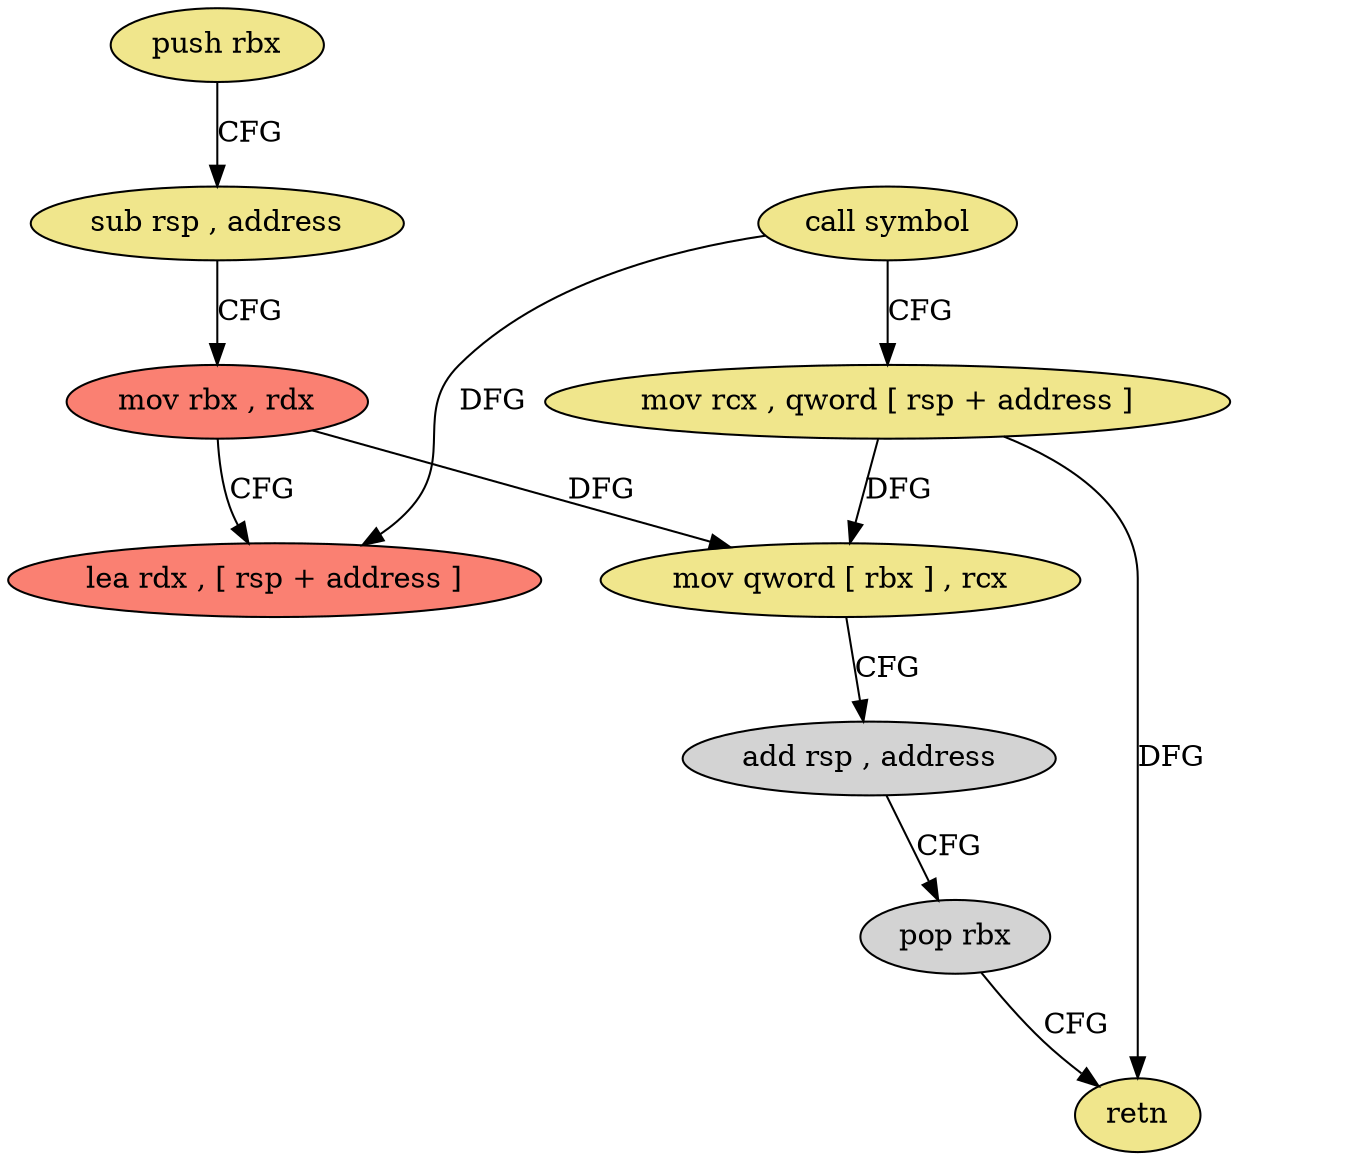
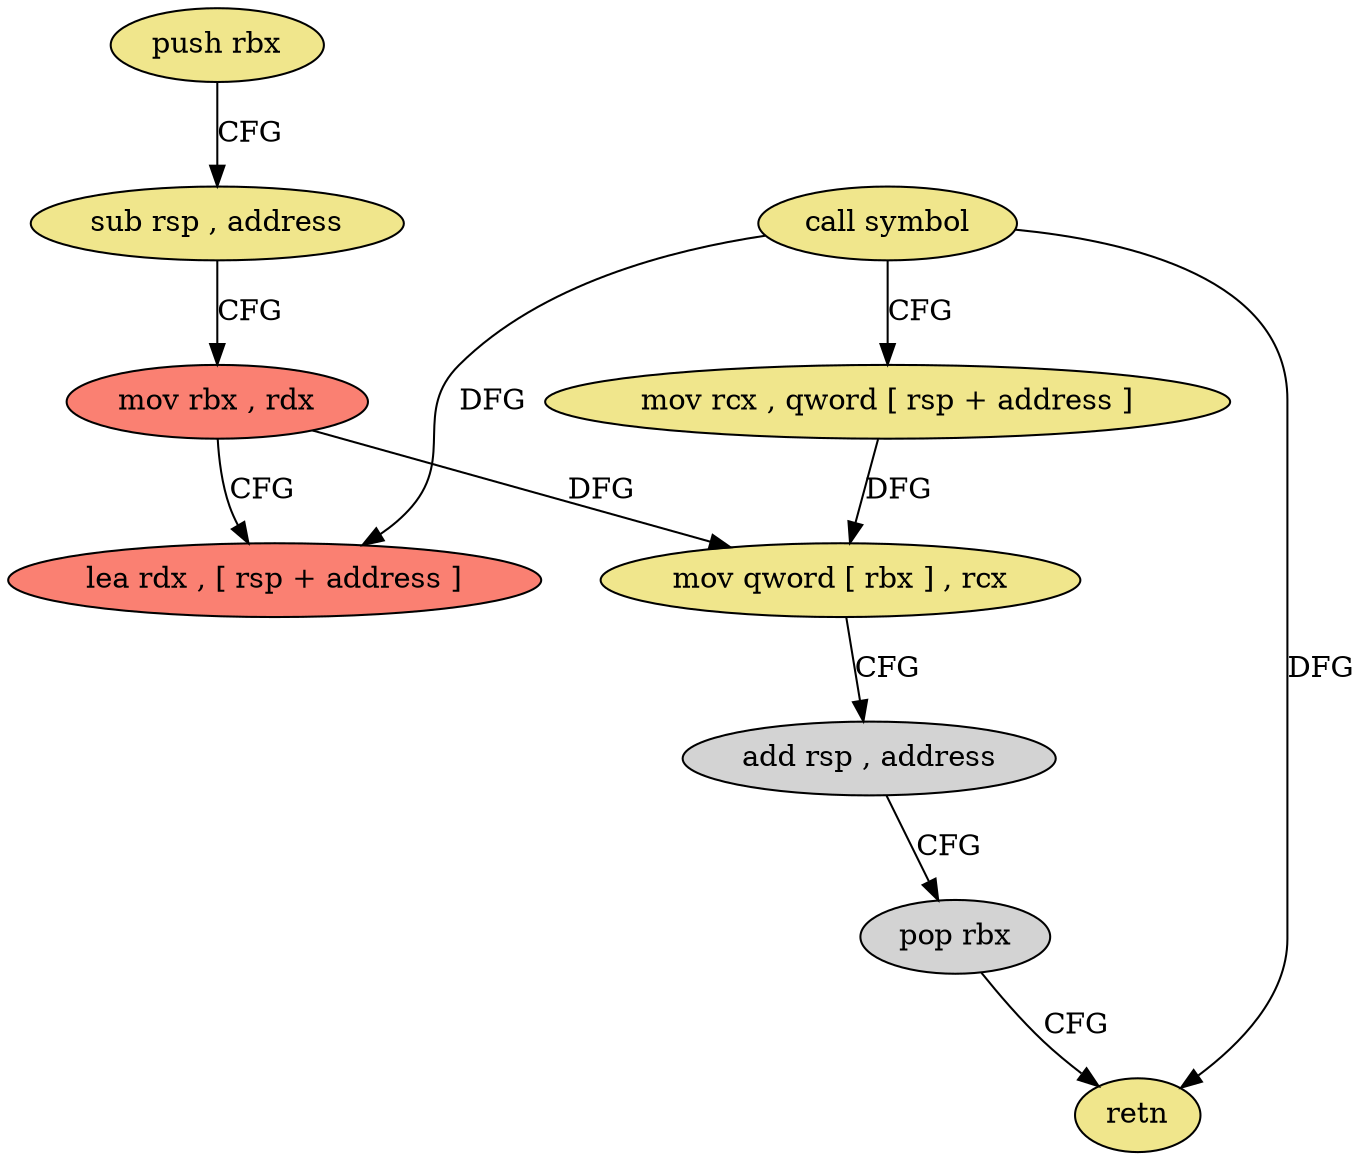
(1138, 714) -> (1287, 578)
